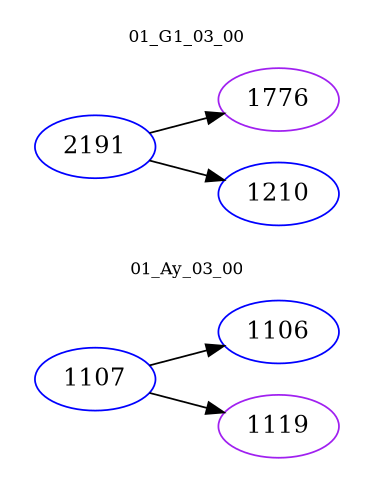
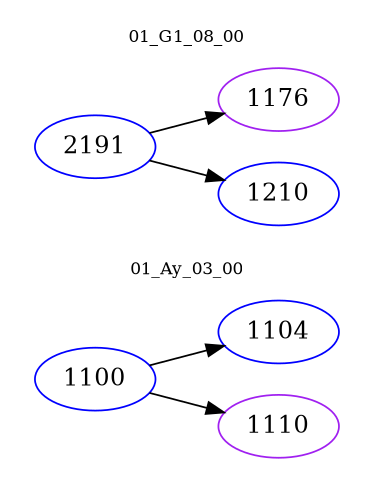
(187, 38) -> (187, 38)
(279, 100) -> (279, 100)
(279, 332) -> (279, 332)
(95, 379) -> (95, 379)
(279, 426) -> (279, 426)
